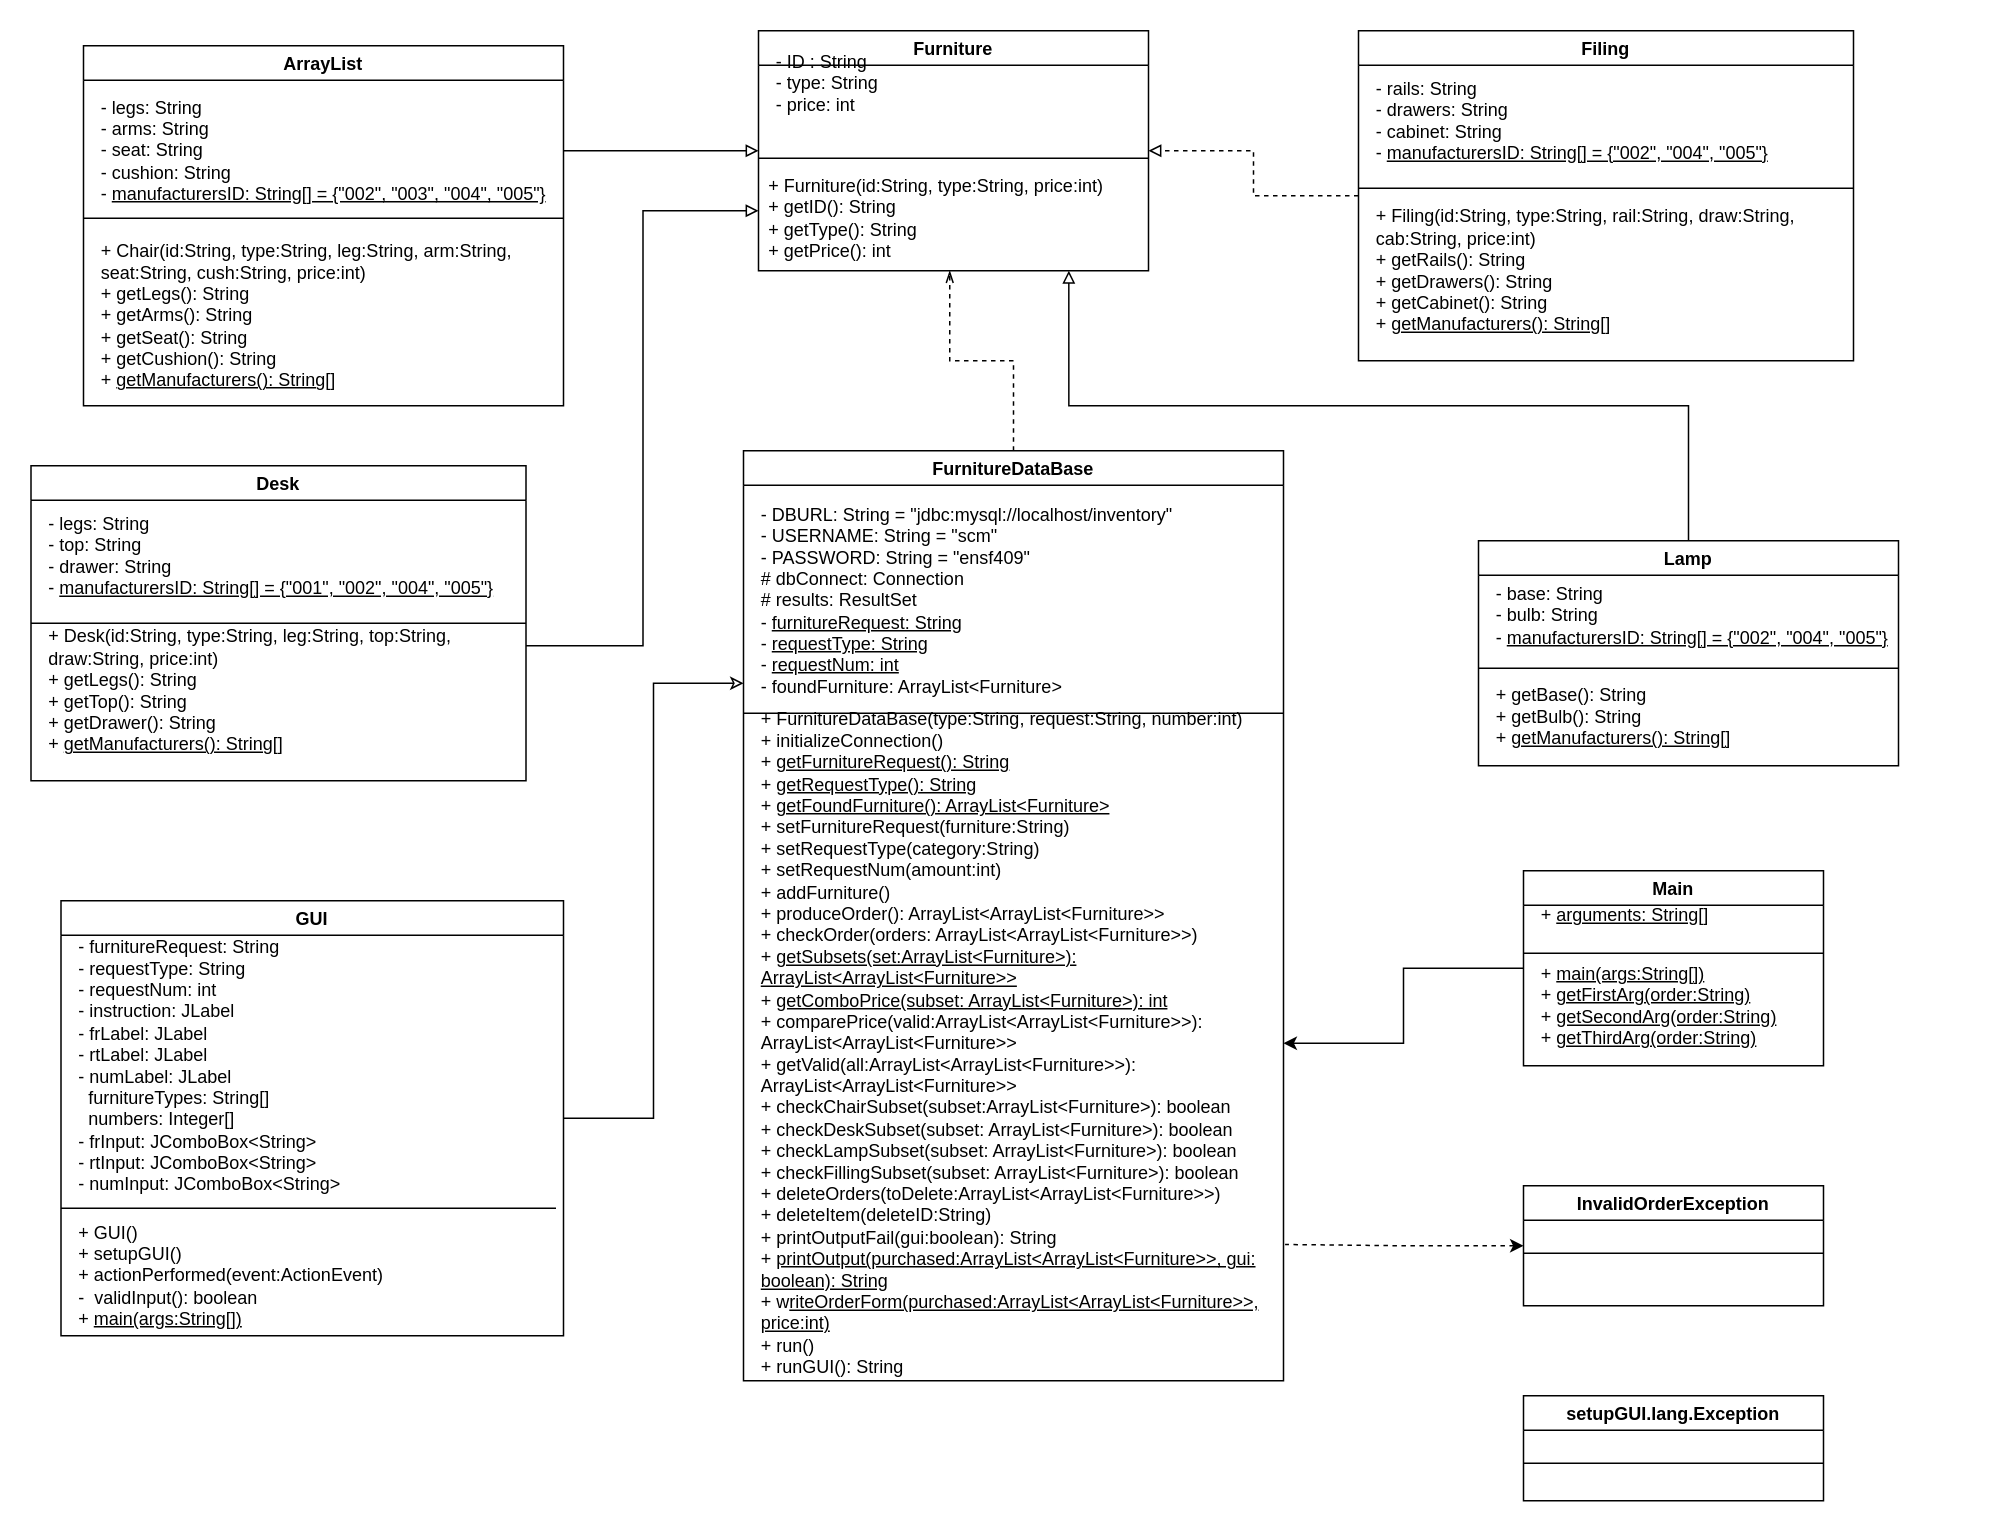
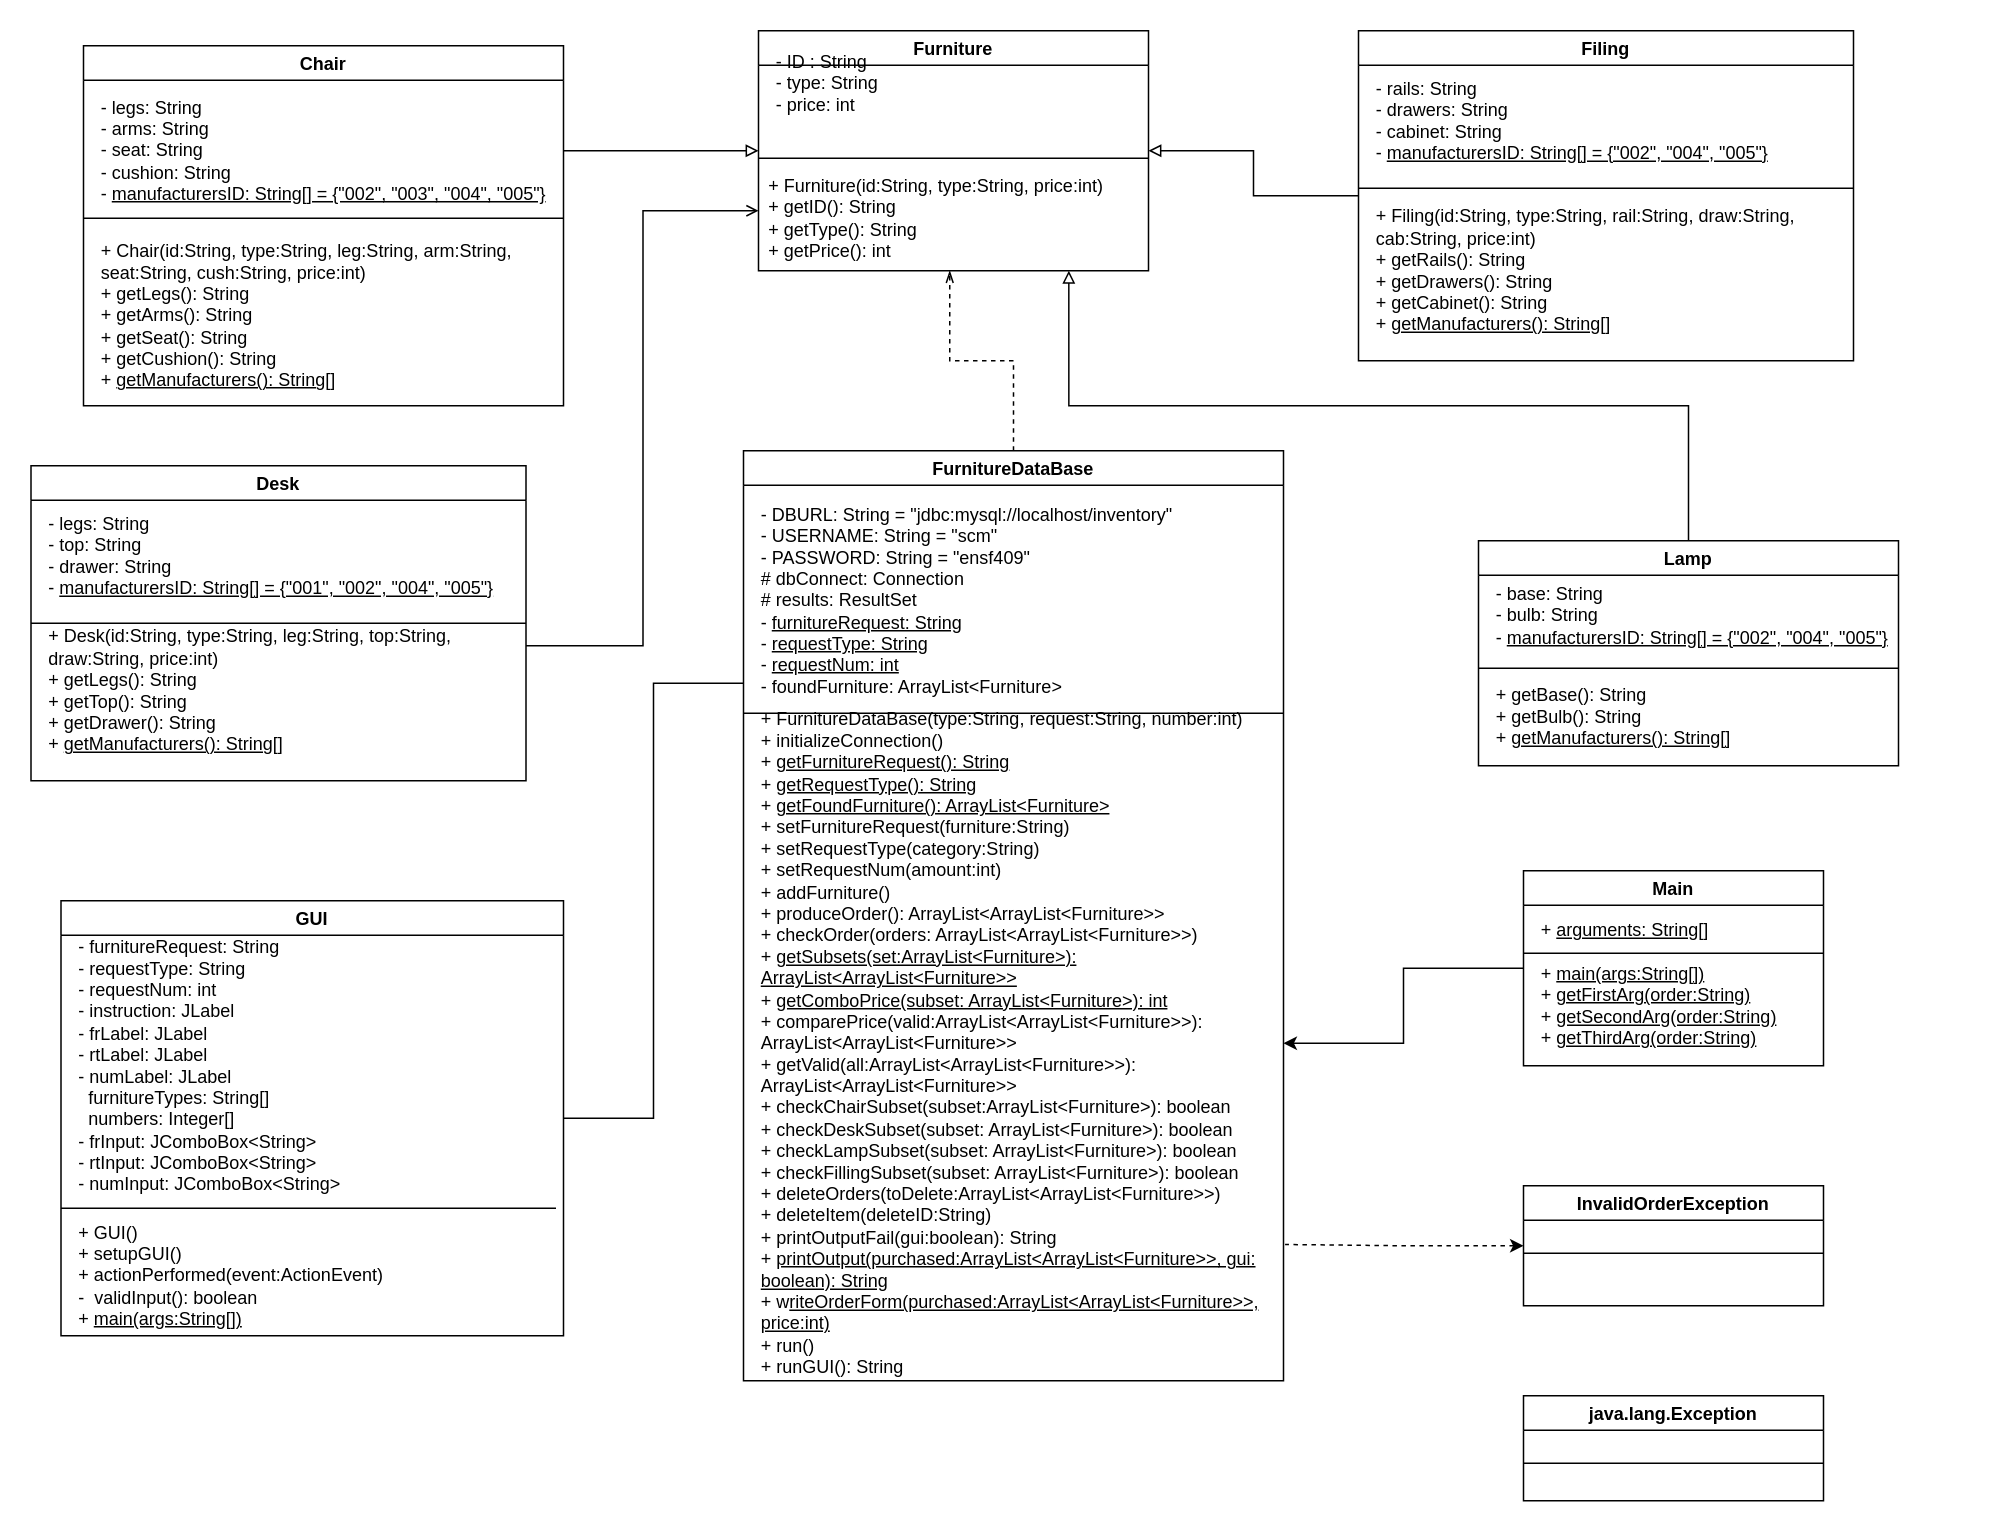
(323, 64) -> (323, 64)
(1253, 179) -> (1253, 179)
(745, 211) -> (749, 211)
(732, 683) -> (735, 683)
(1666, 916) -> (1666, 931)
(1673, 1414) -> (1673, 1414)
